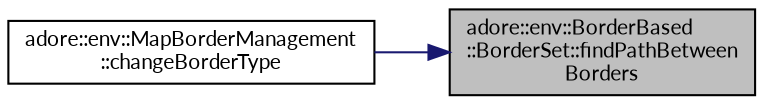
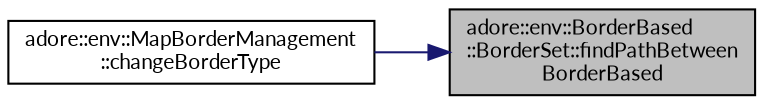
(602, 52) -> (602, 52)
